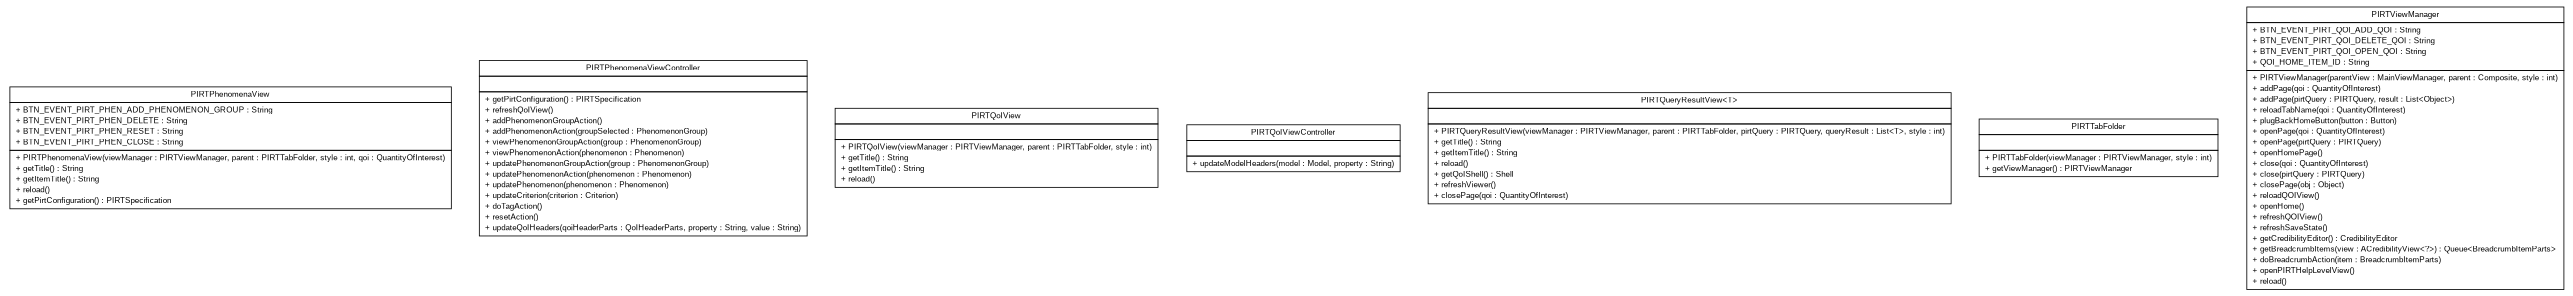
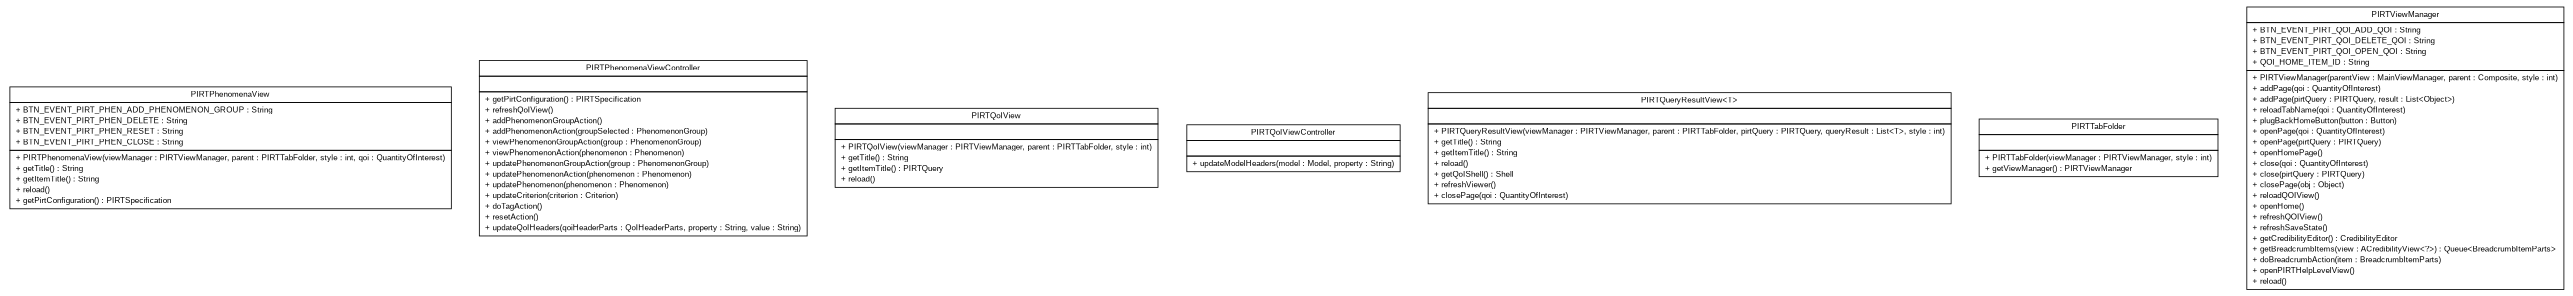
(883, 168) -> (892, 168)
